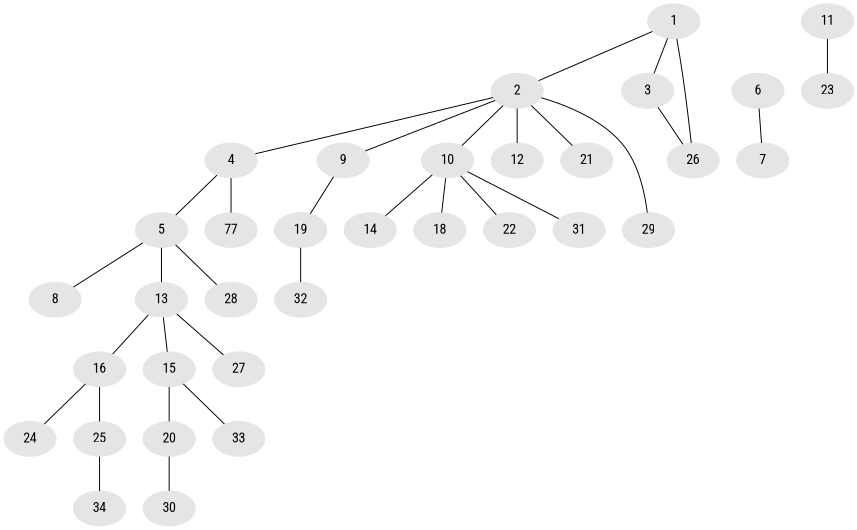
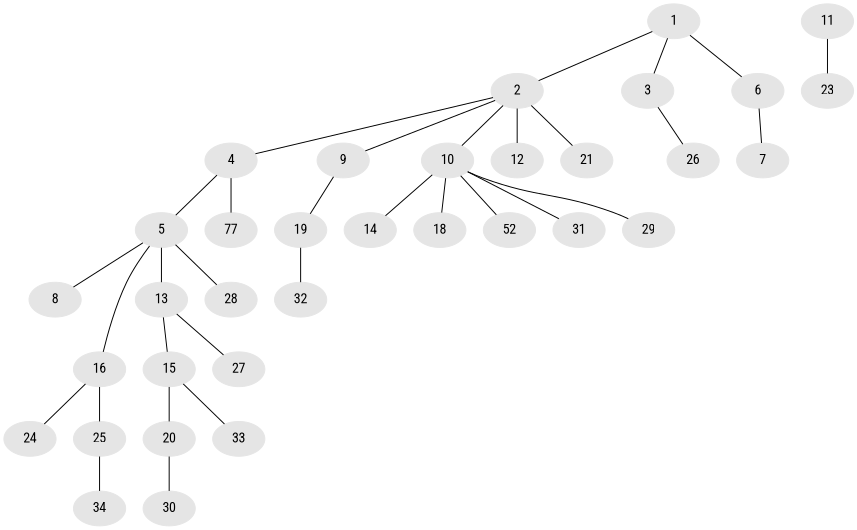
(685, 91) -> (716, 56)
(615, 137) -> (548, 195)
(509, 230) -> (509, 230)
(130, 334) -> (121, 296)
